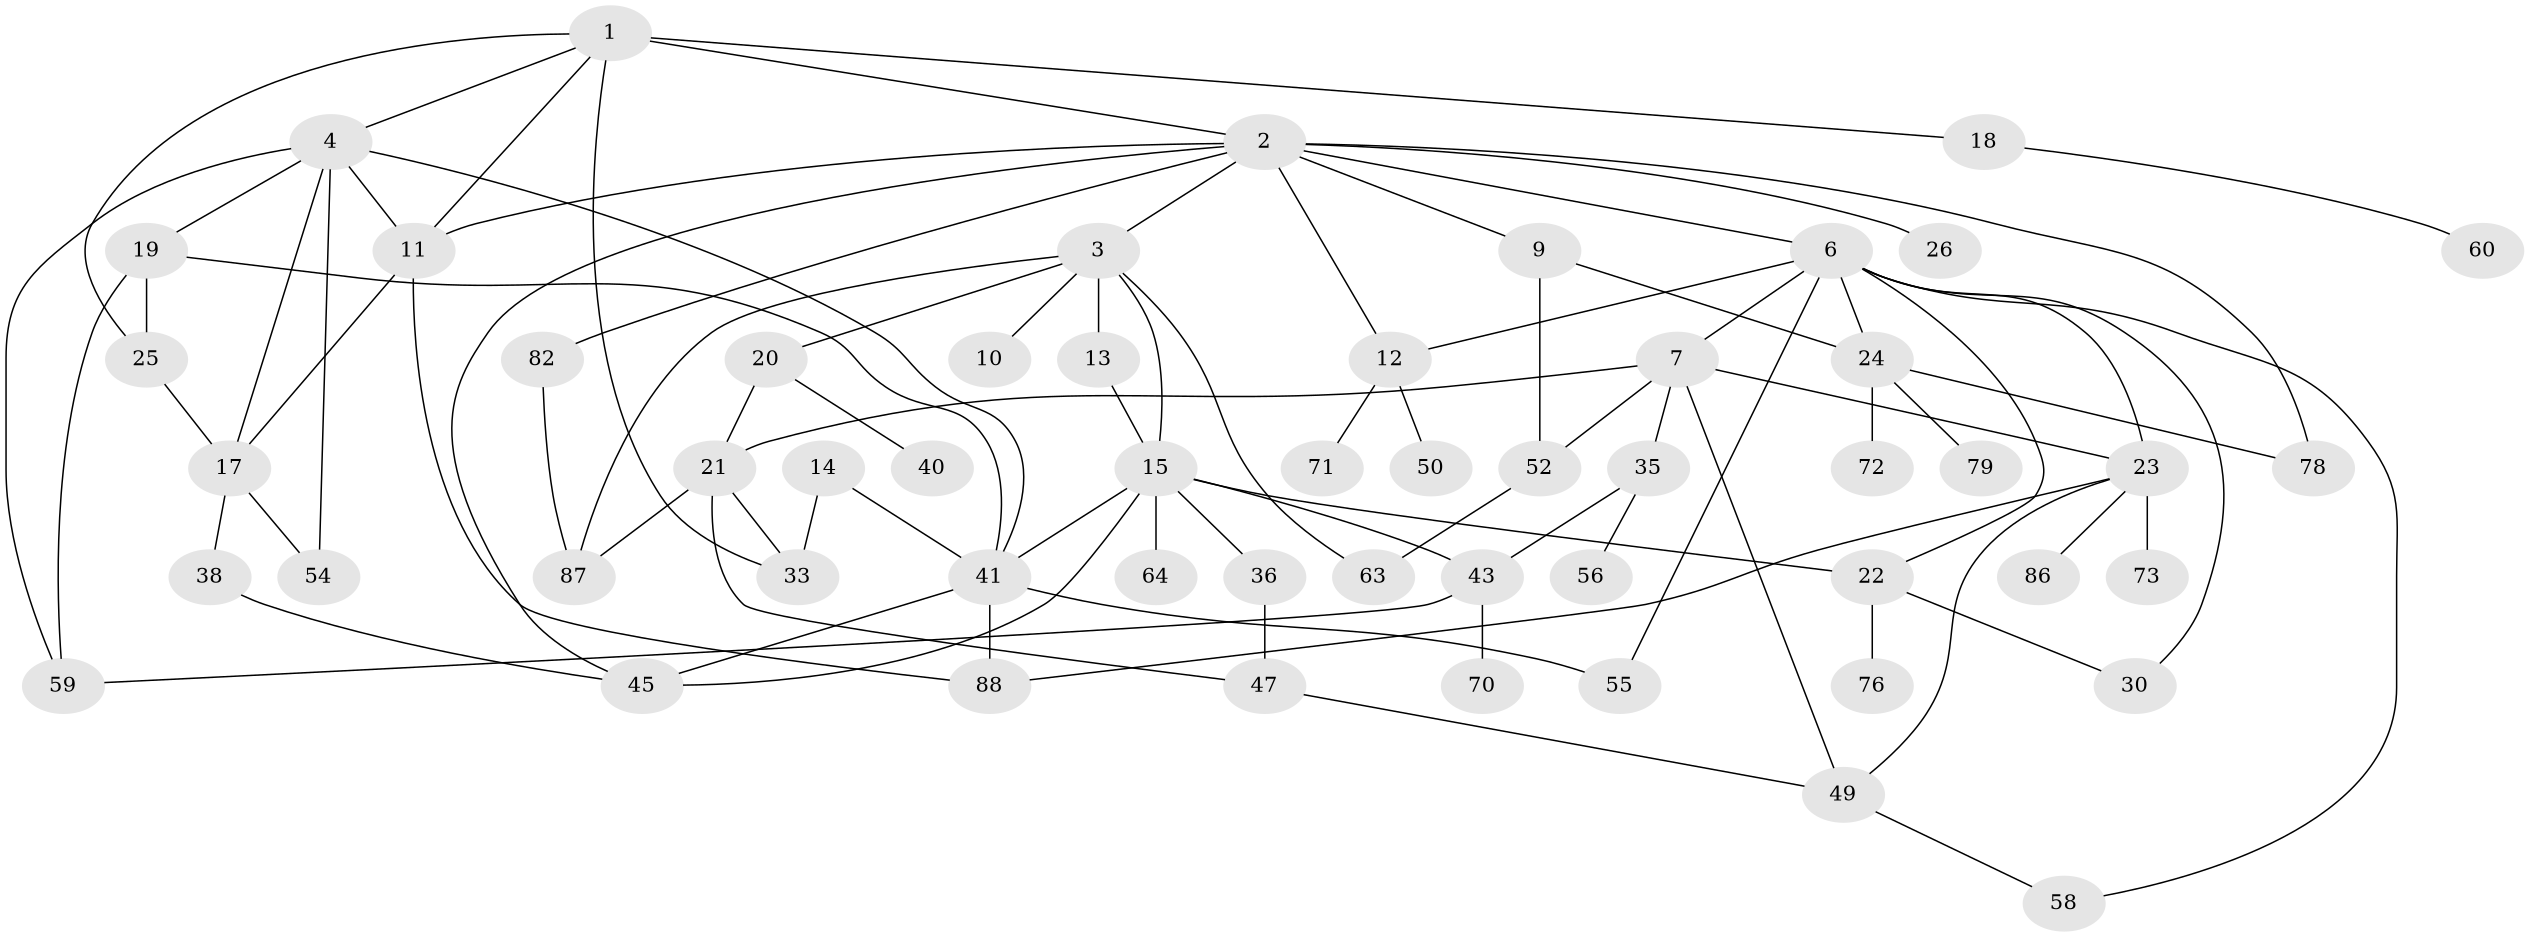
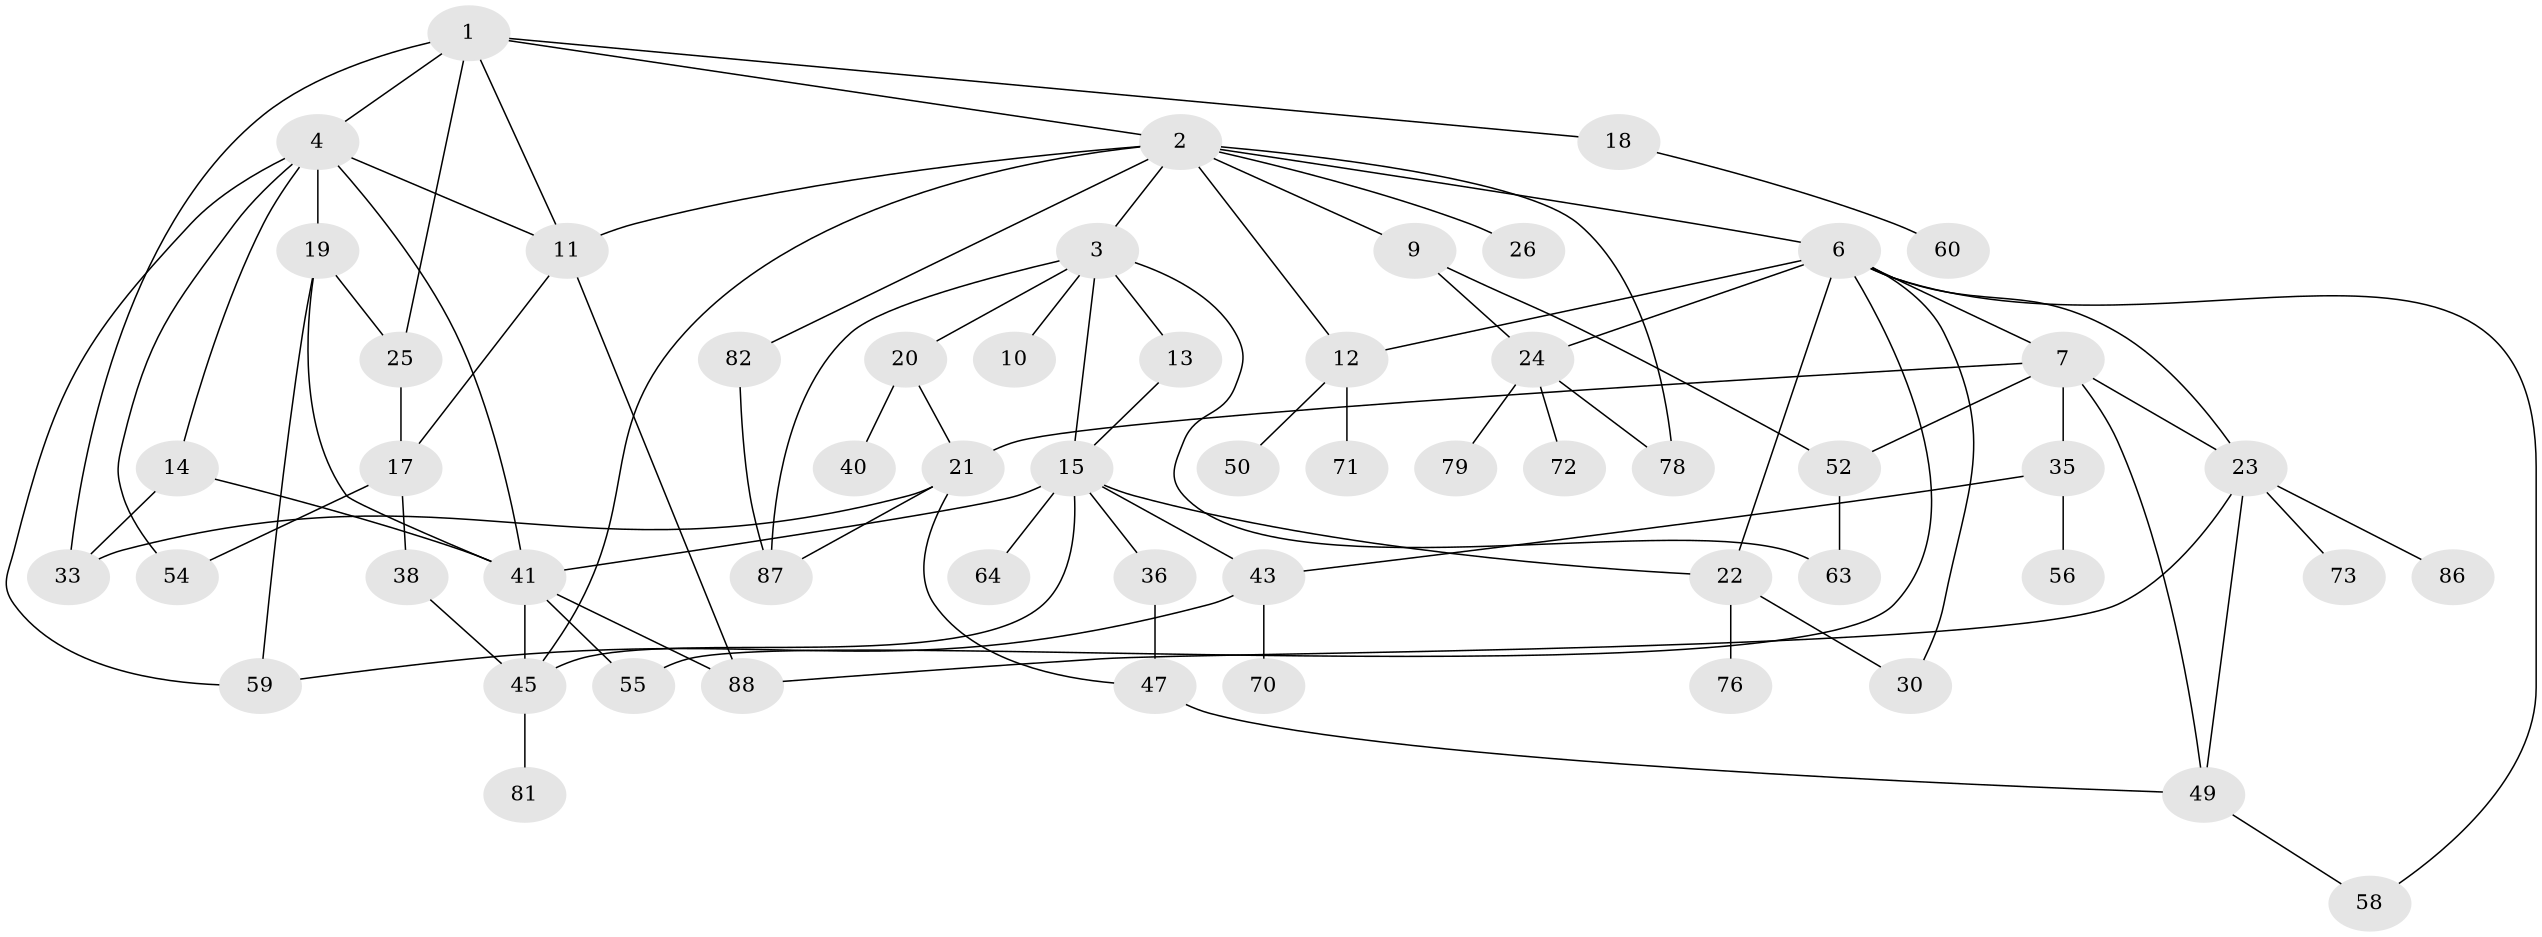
(280, 305) -> (230, 299)
none -> (525, 795)
